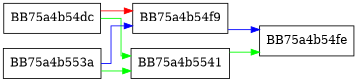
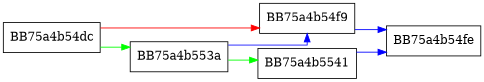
(121, 32) -> (111, 47)
(240, 52) -> (367, 52)
